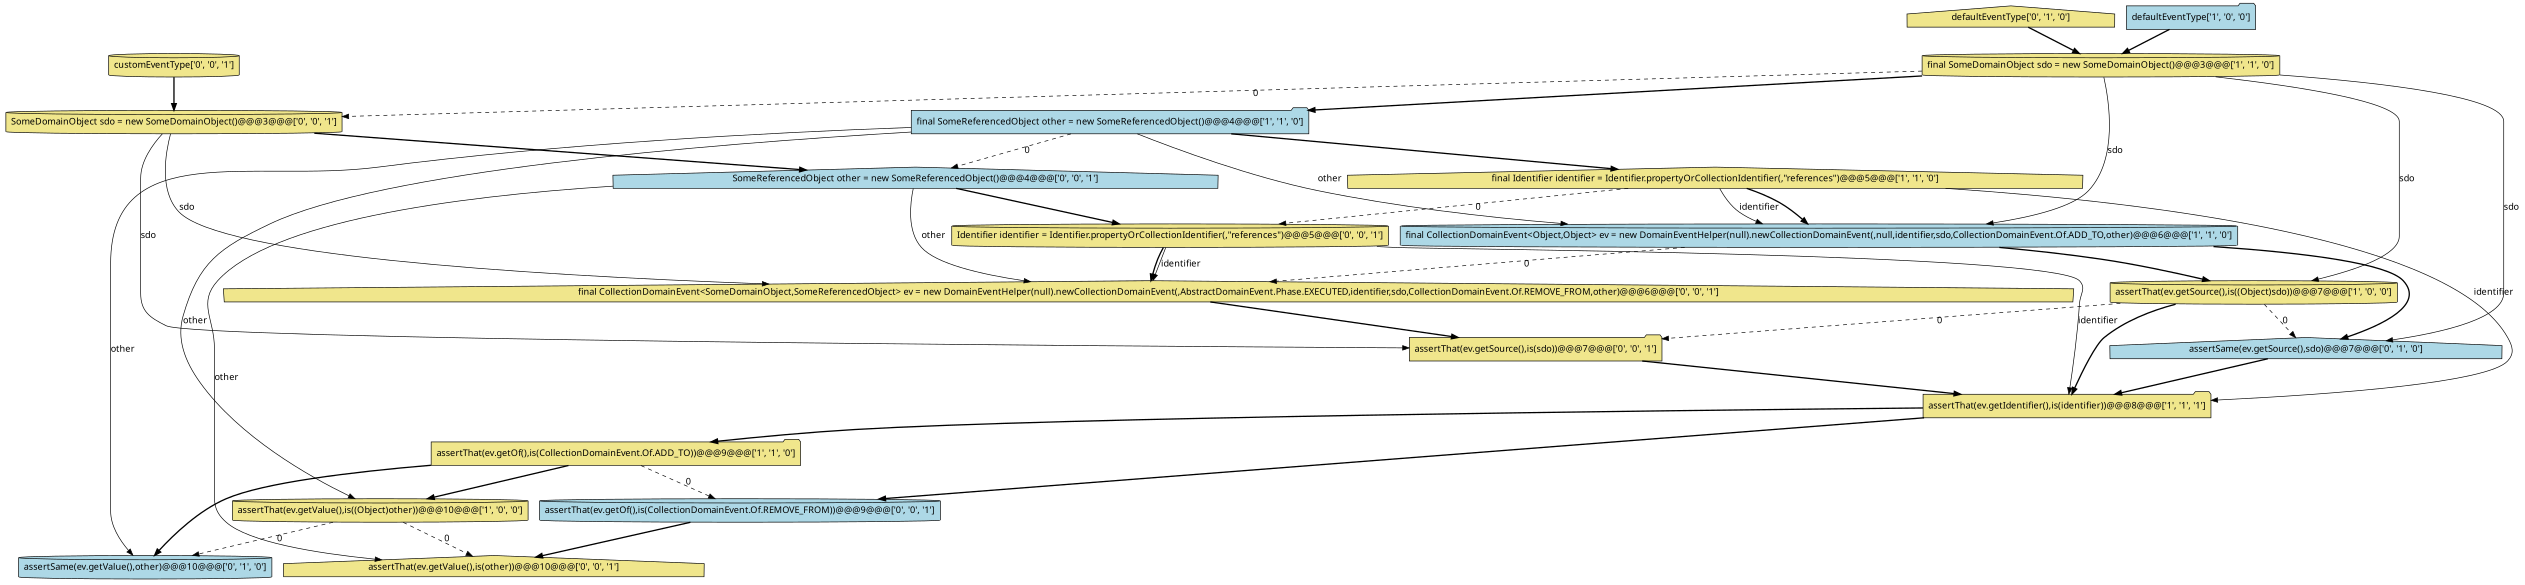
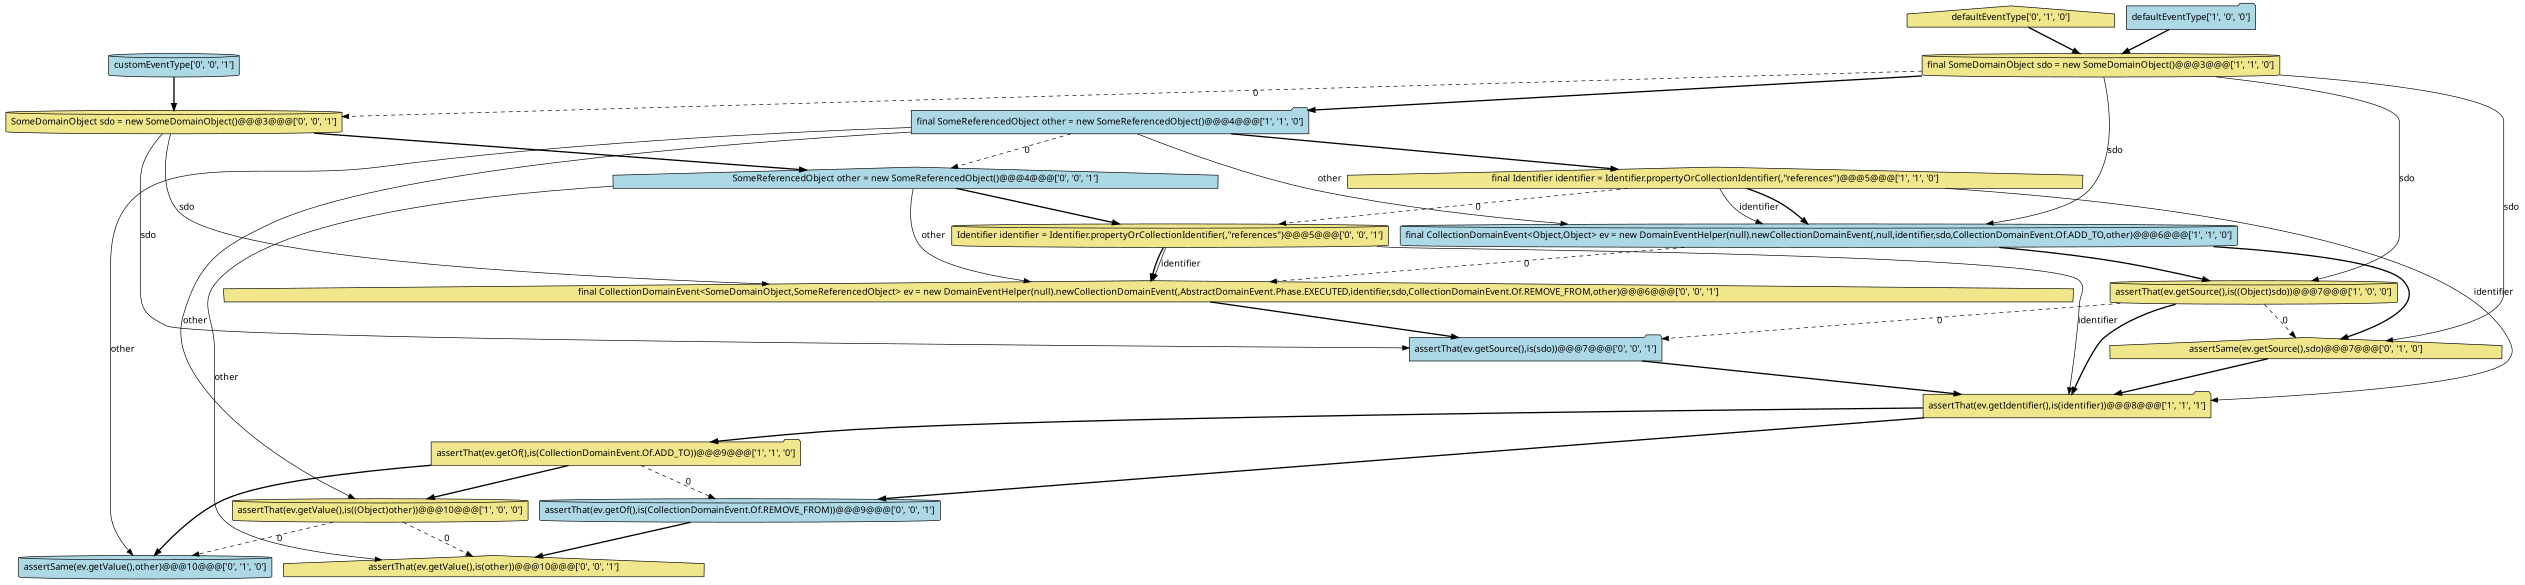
(174, 65) -> (174, 65)
(1536, 349) -> (1536, 349)
(2306, 349) -> (2306, 349)
